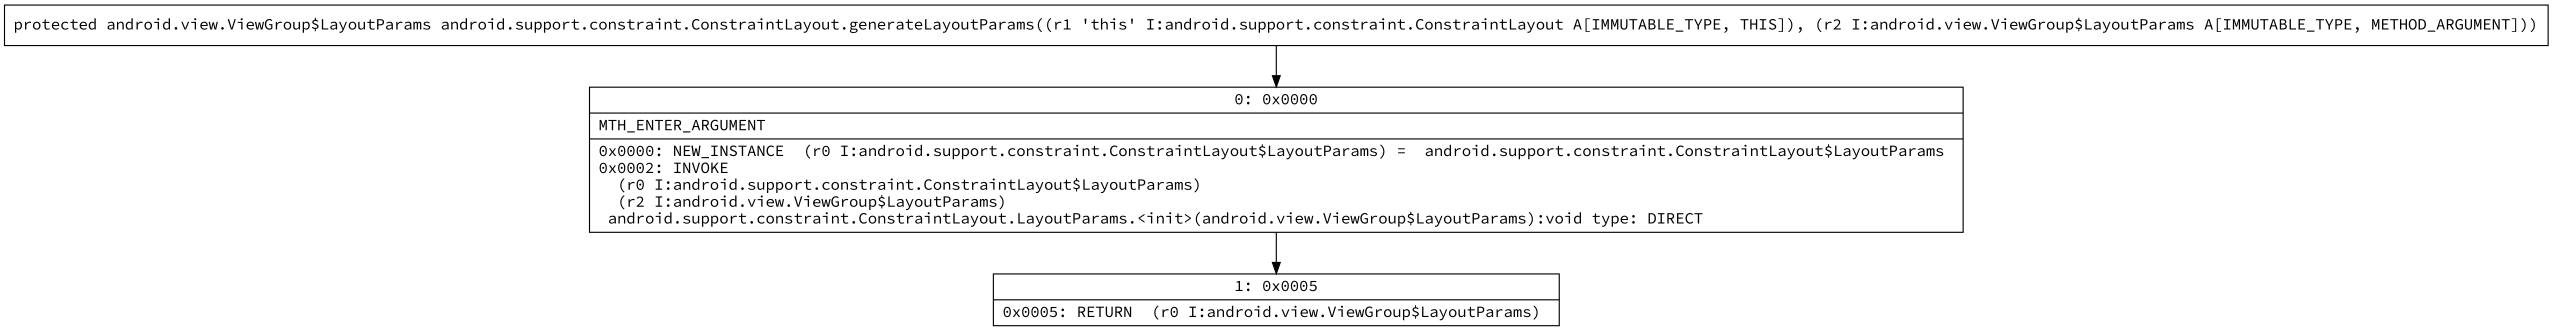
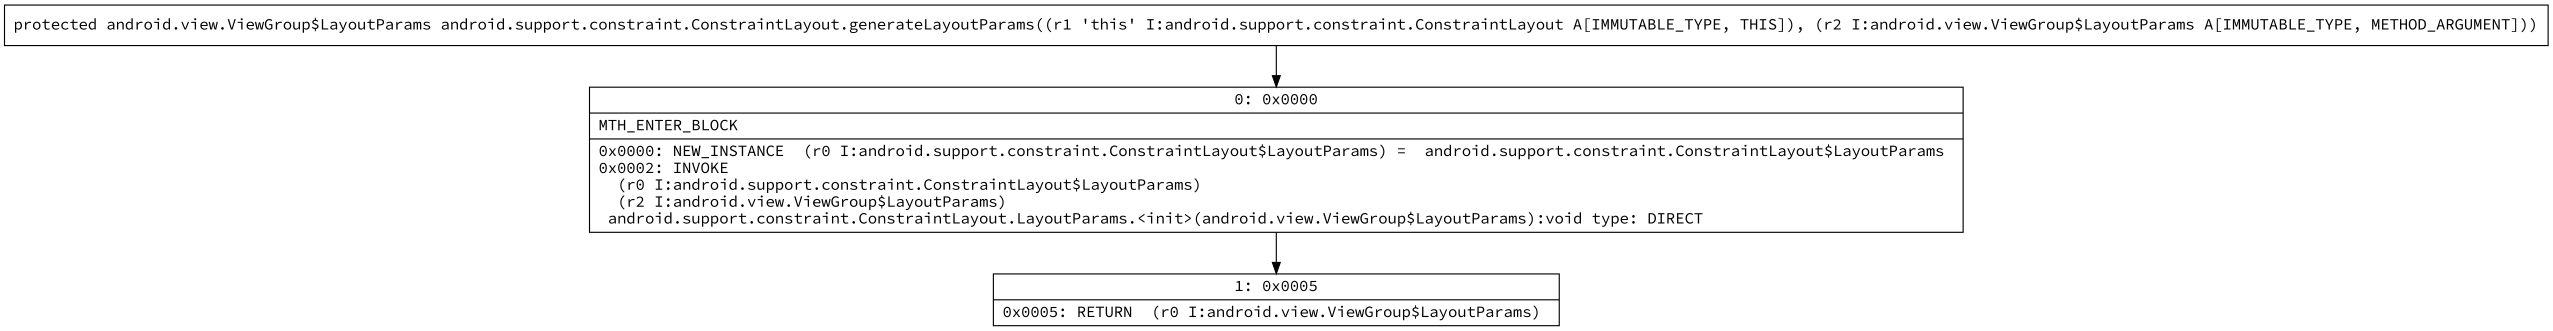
(682, 125) -> (668, 125)
